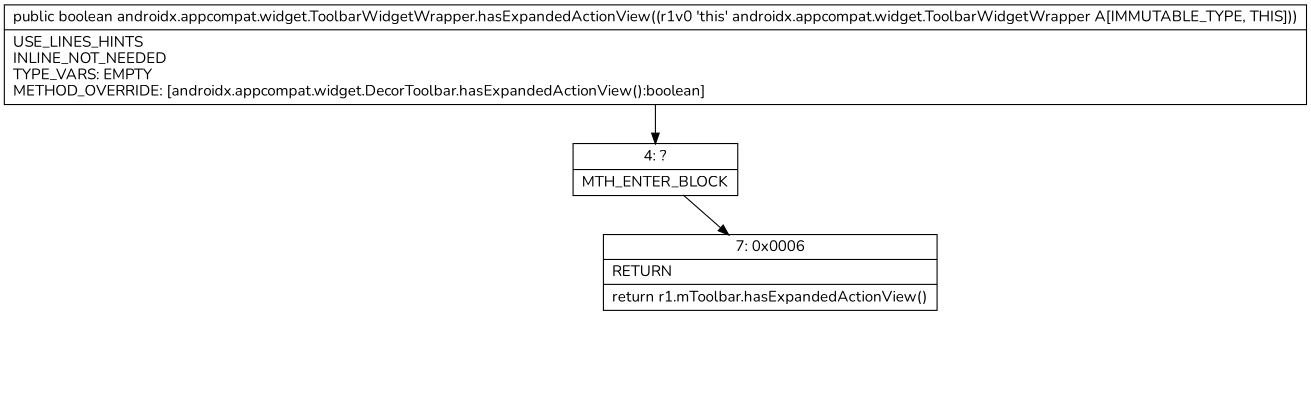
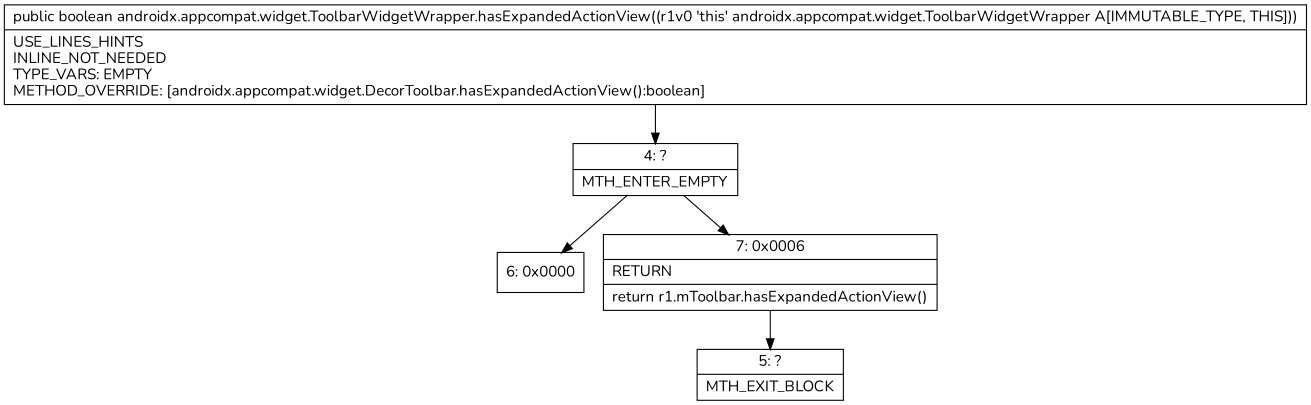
(655, 182) -> (655, 182)
none -> (541, 272)
none -> (770, 375)
